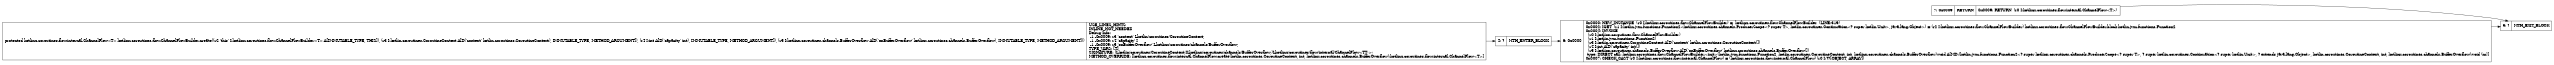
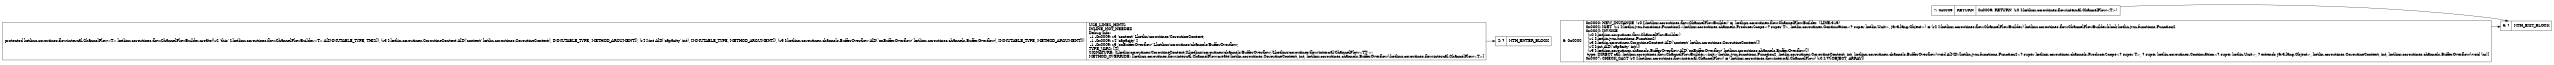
(1555, 41) -> none
